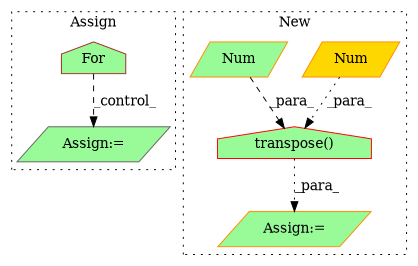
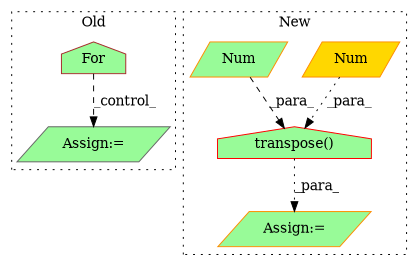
(94, 23) -> (94, 23)
